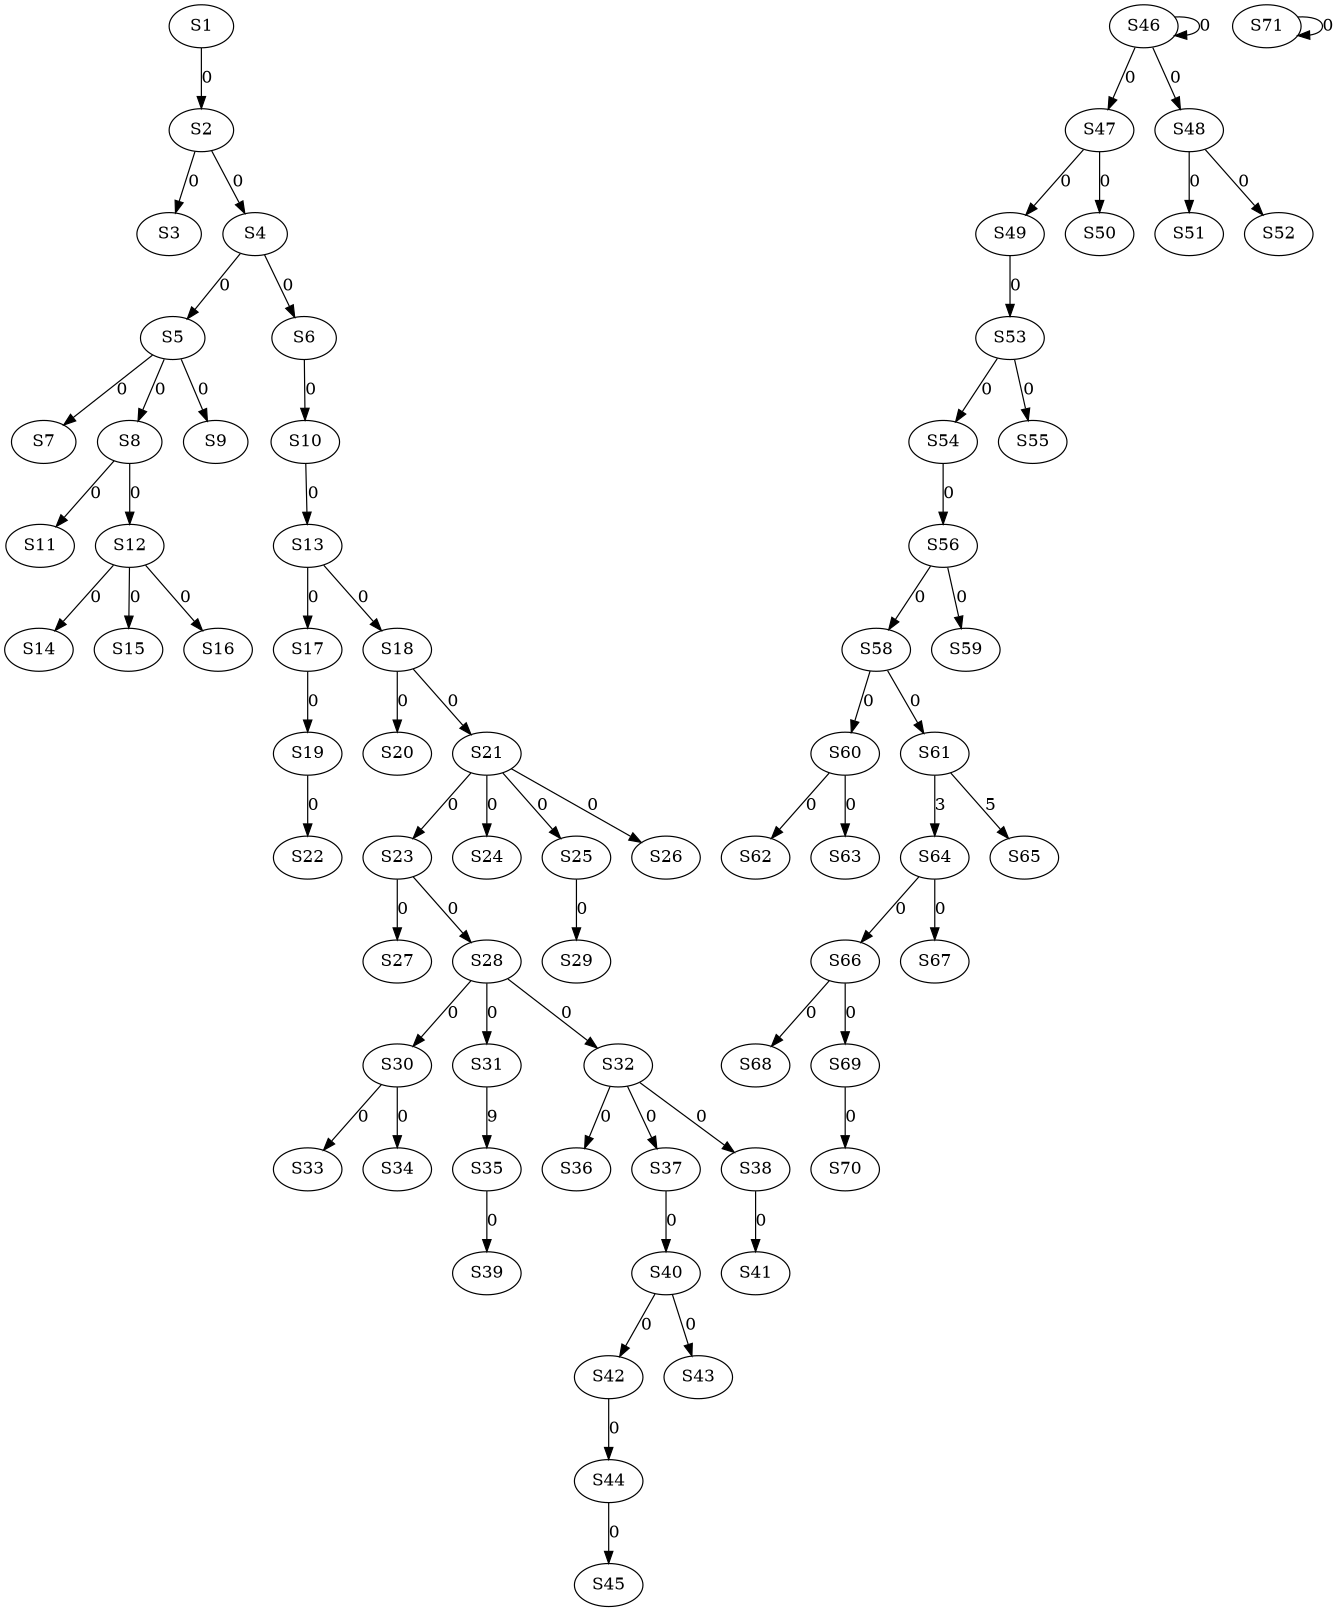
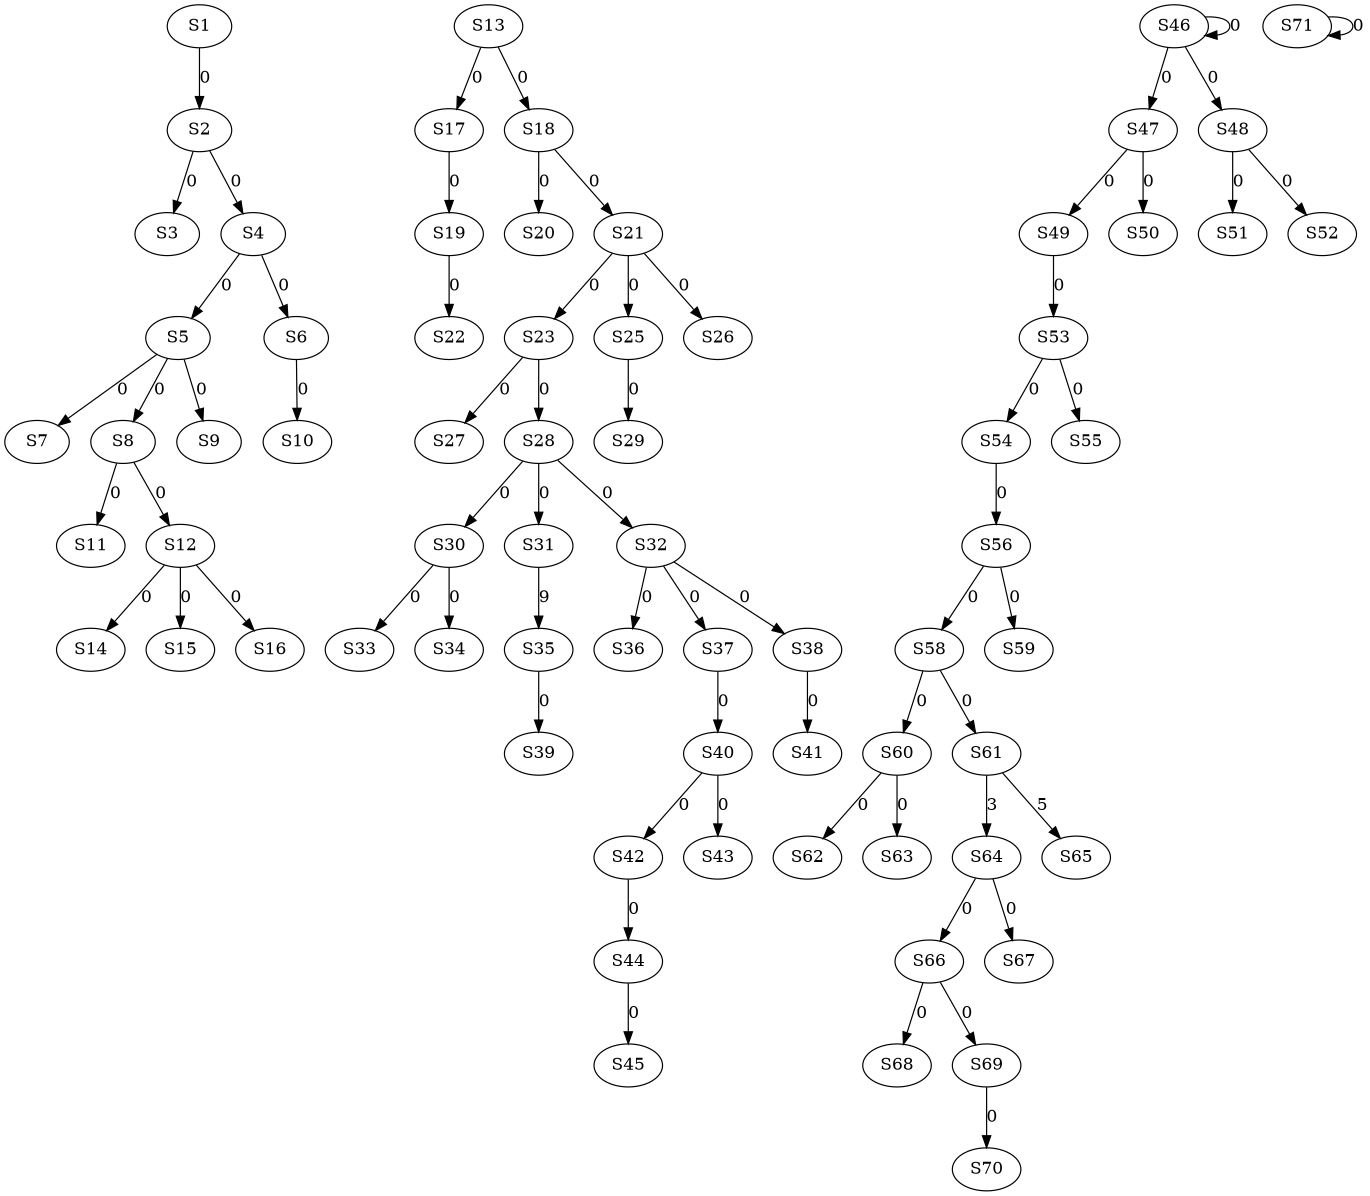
(306, 488) -> none
(487, 858) -> none
